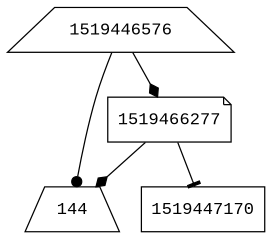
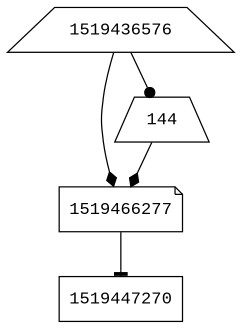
(121, 30) -> (121, 30)
(126, 160) -> (145, 158)
(203, 209) -> (121, 299)
